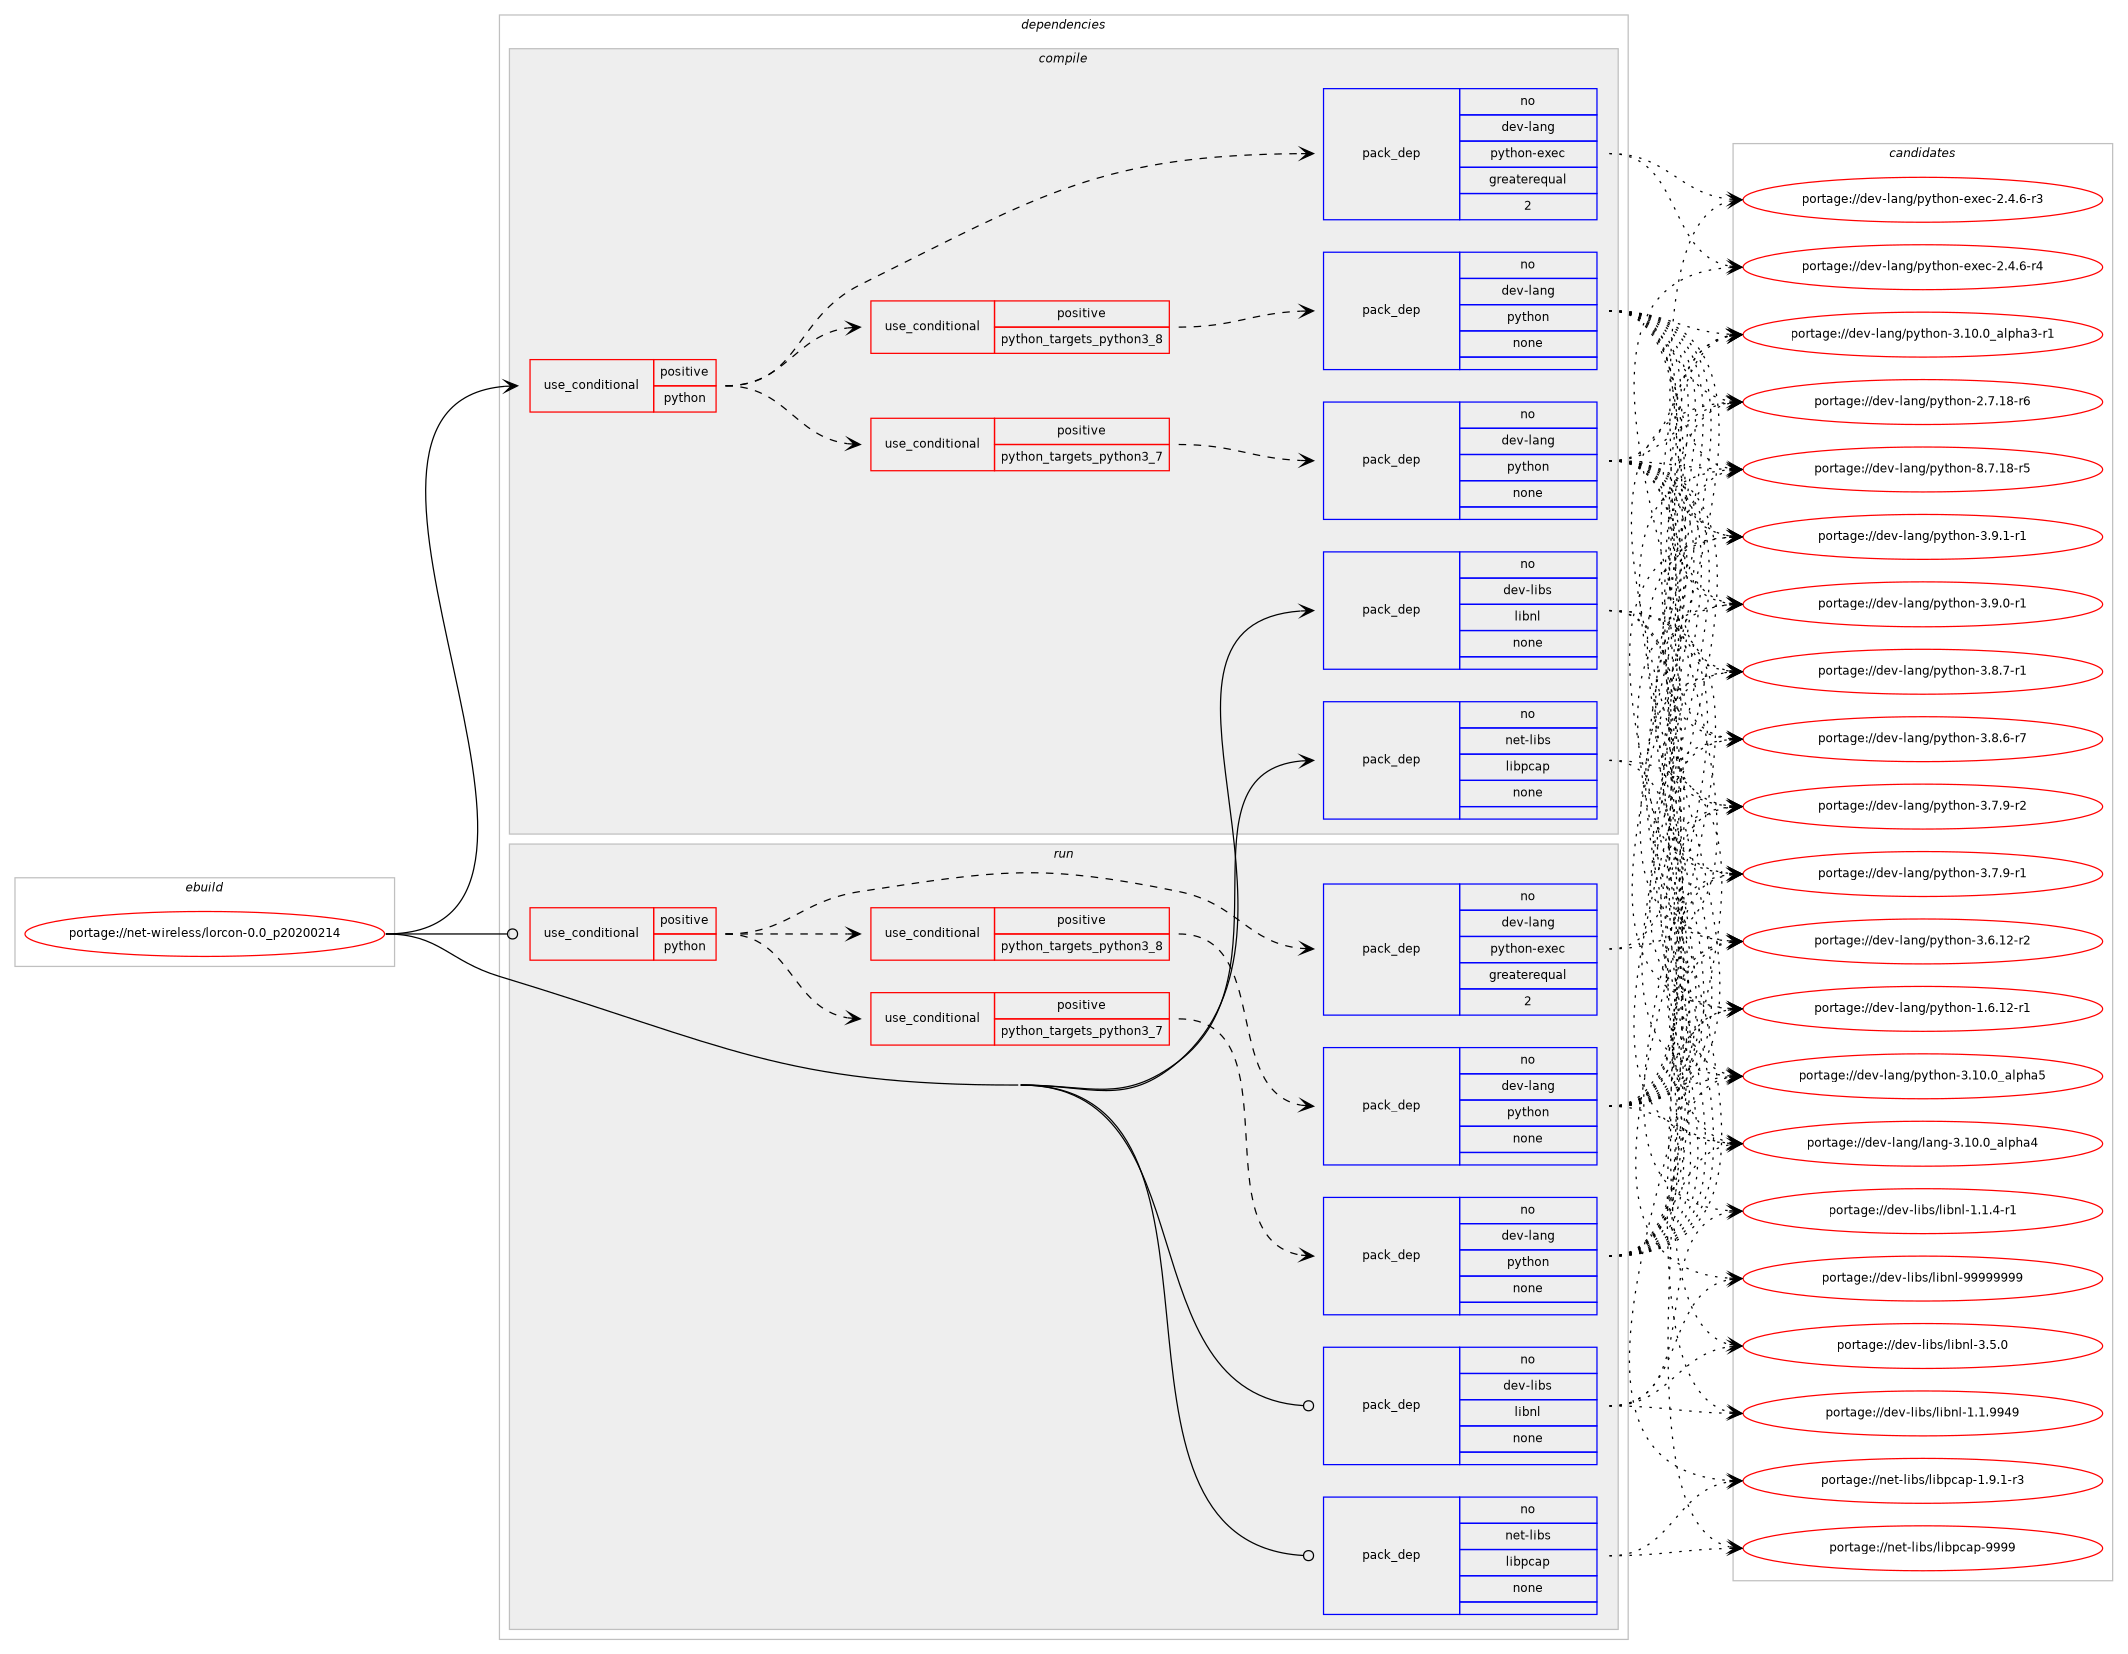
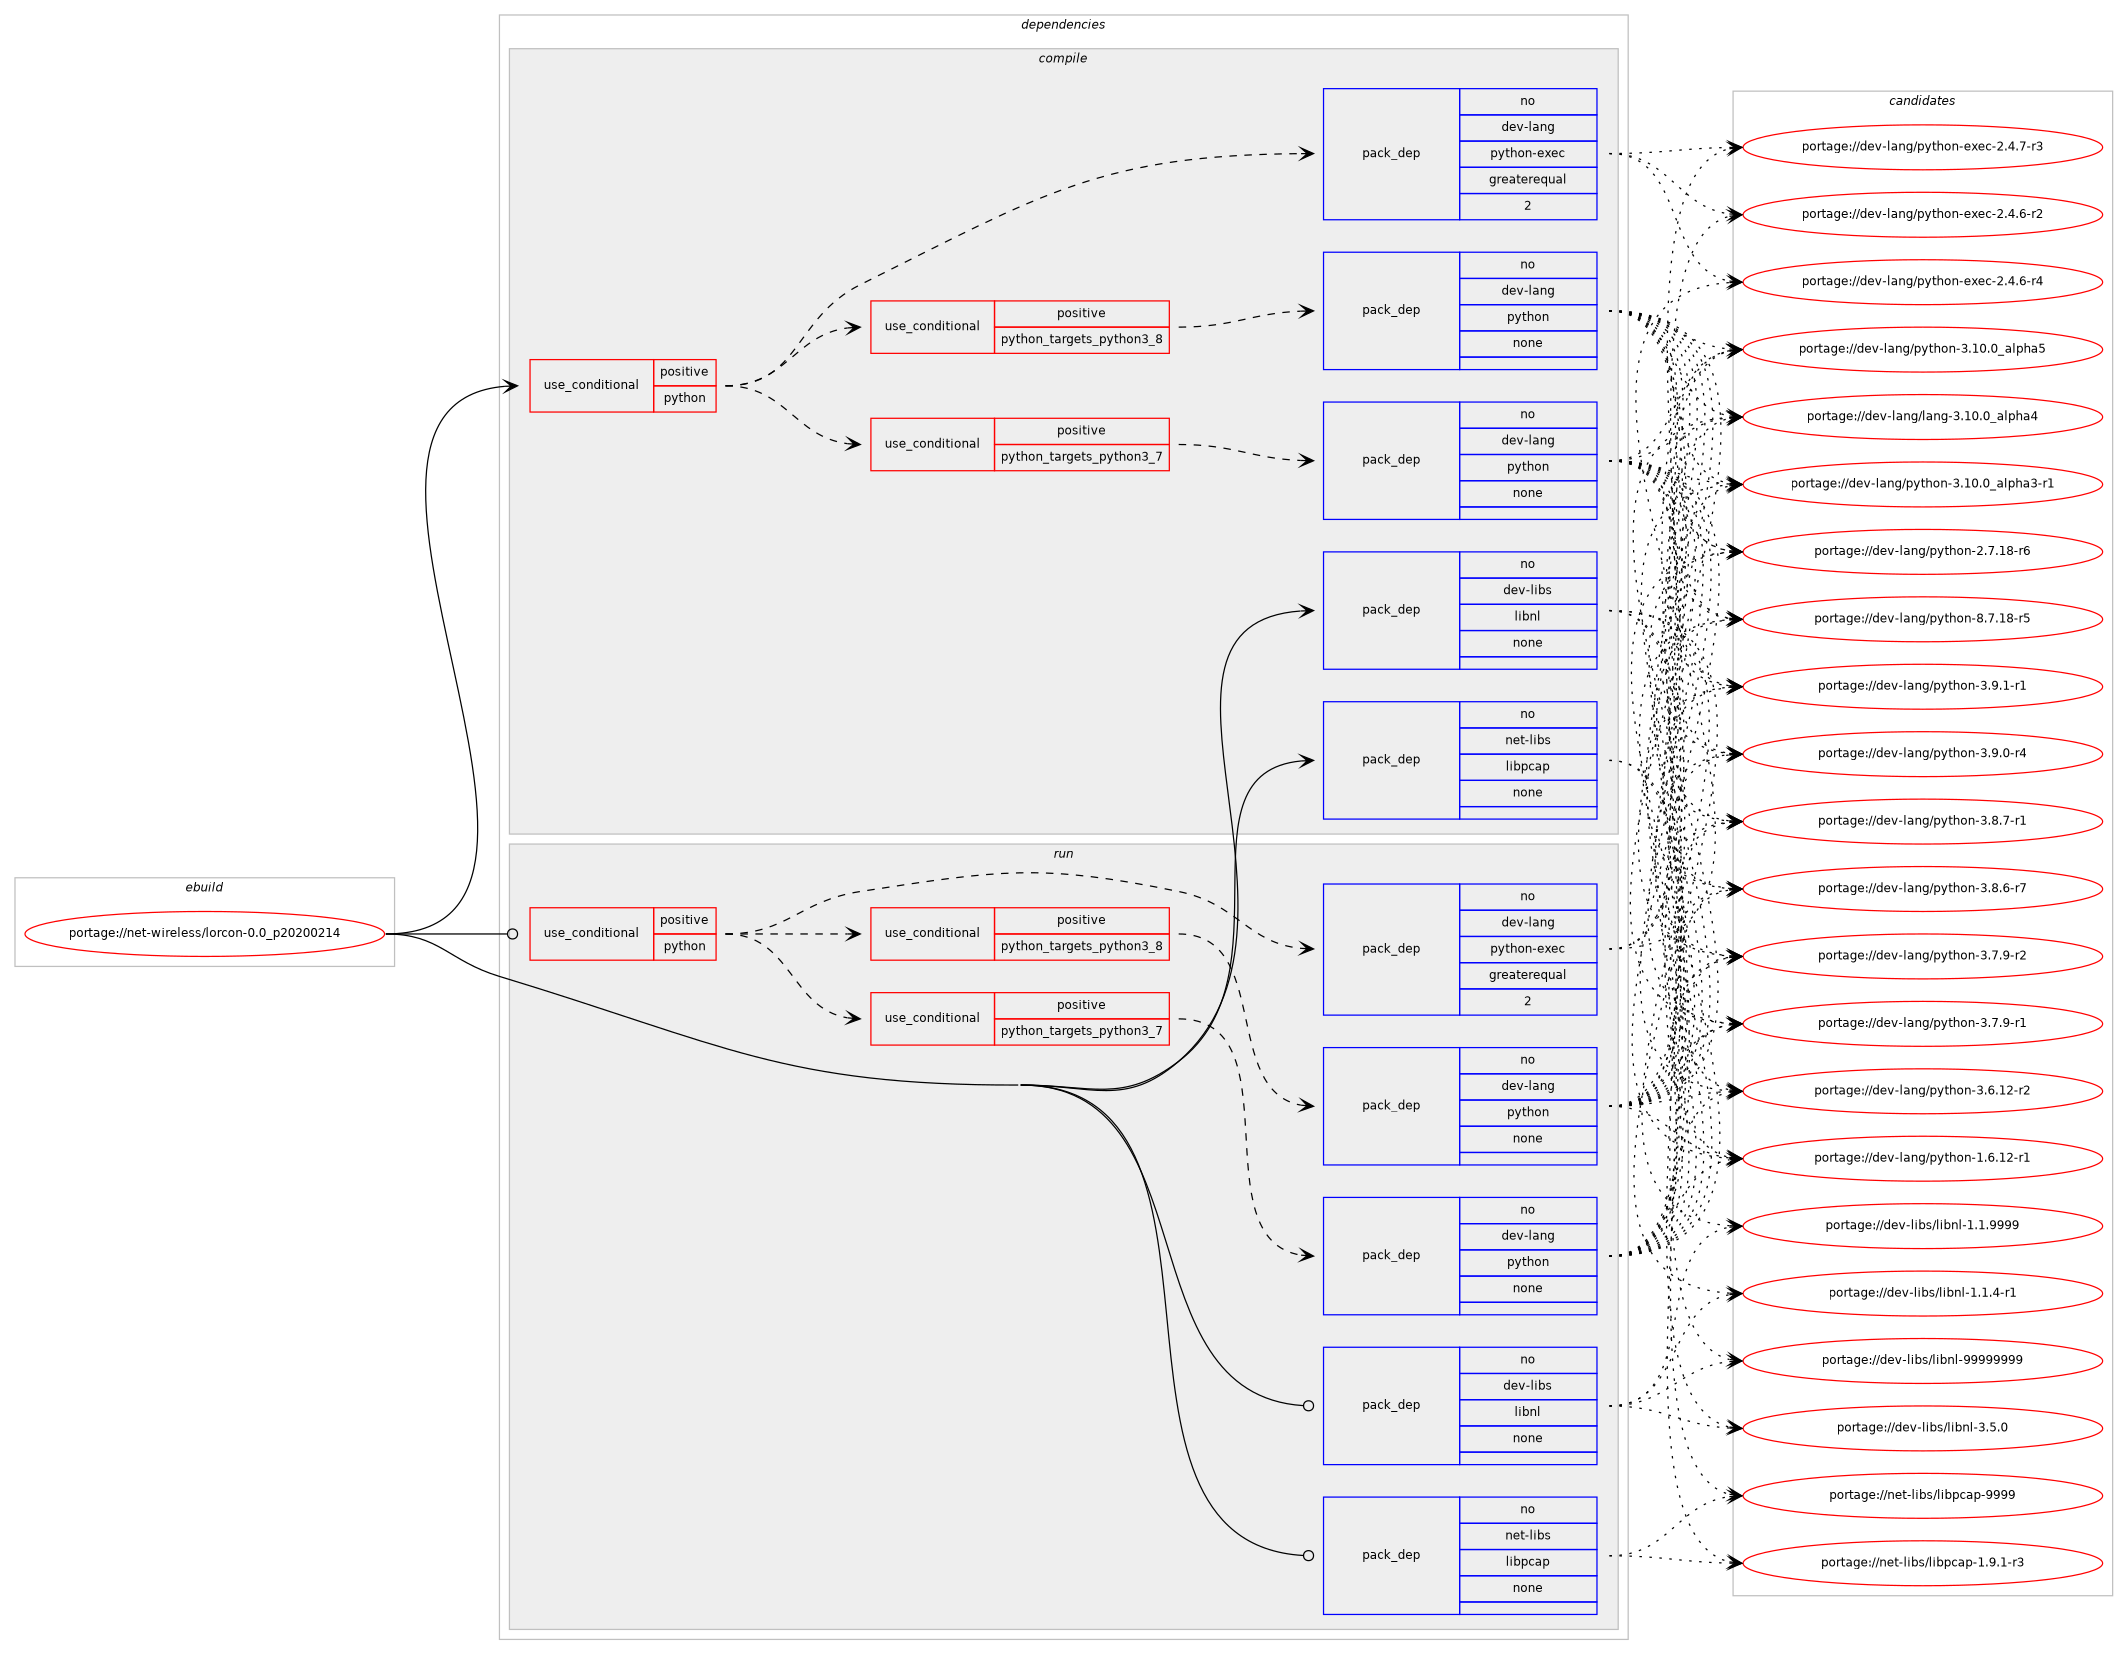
(1923, 200) -> (1923, 147)
none -> (1923, 215)
(1923, 604) -> (1923, 754)
(1923, 1413) -> (1923, 1226)
